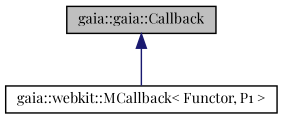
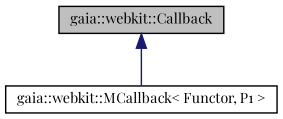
(141, 20) -> (141, 20)
